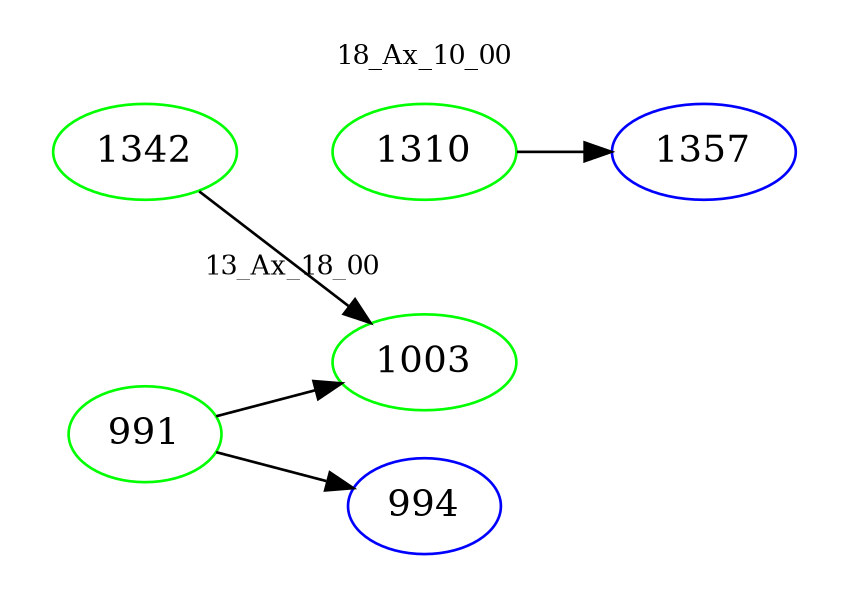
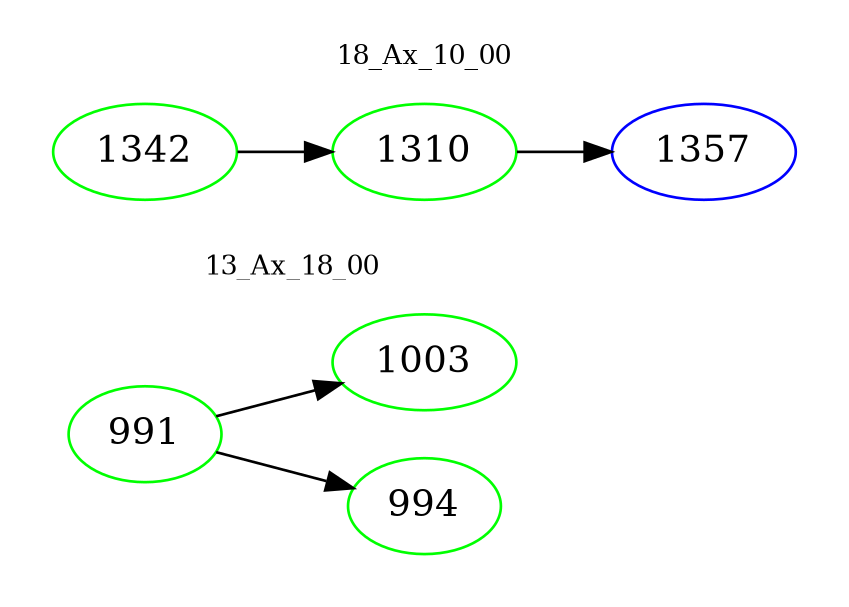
(289, 260) -> (271, 152)
(424, 506) -> (424, 506)
